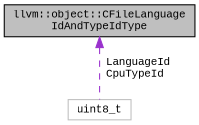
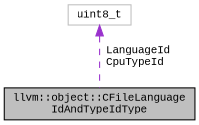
(100, 74) -> (100, 62)
